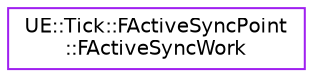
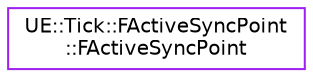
(156, 39) -> (156, 39)
